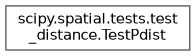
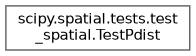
(98, 28) -> (98, 28)
